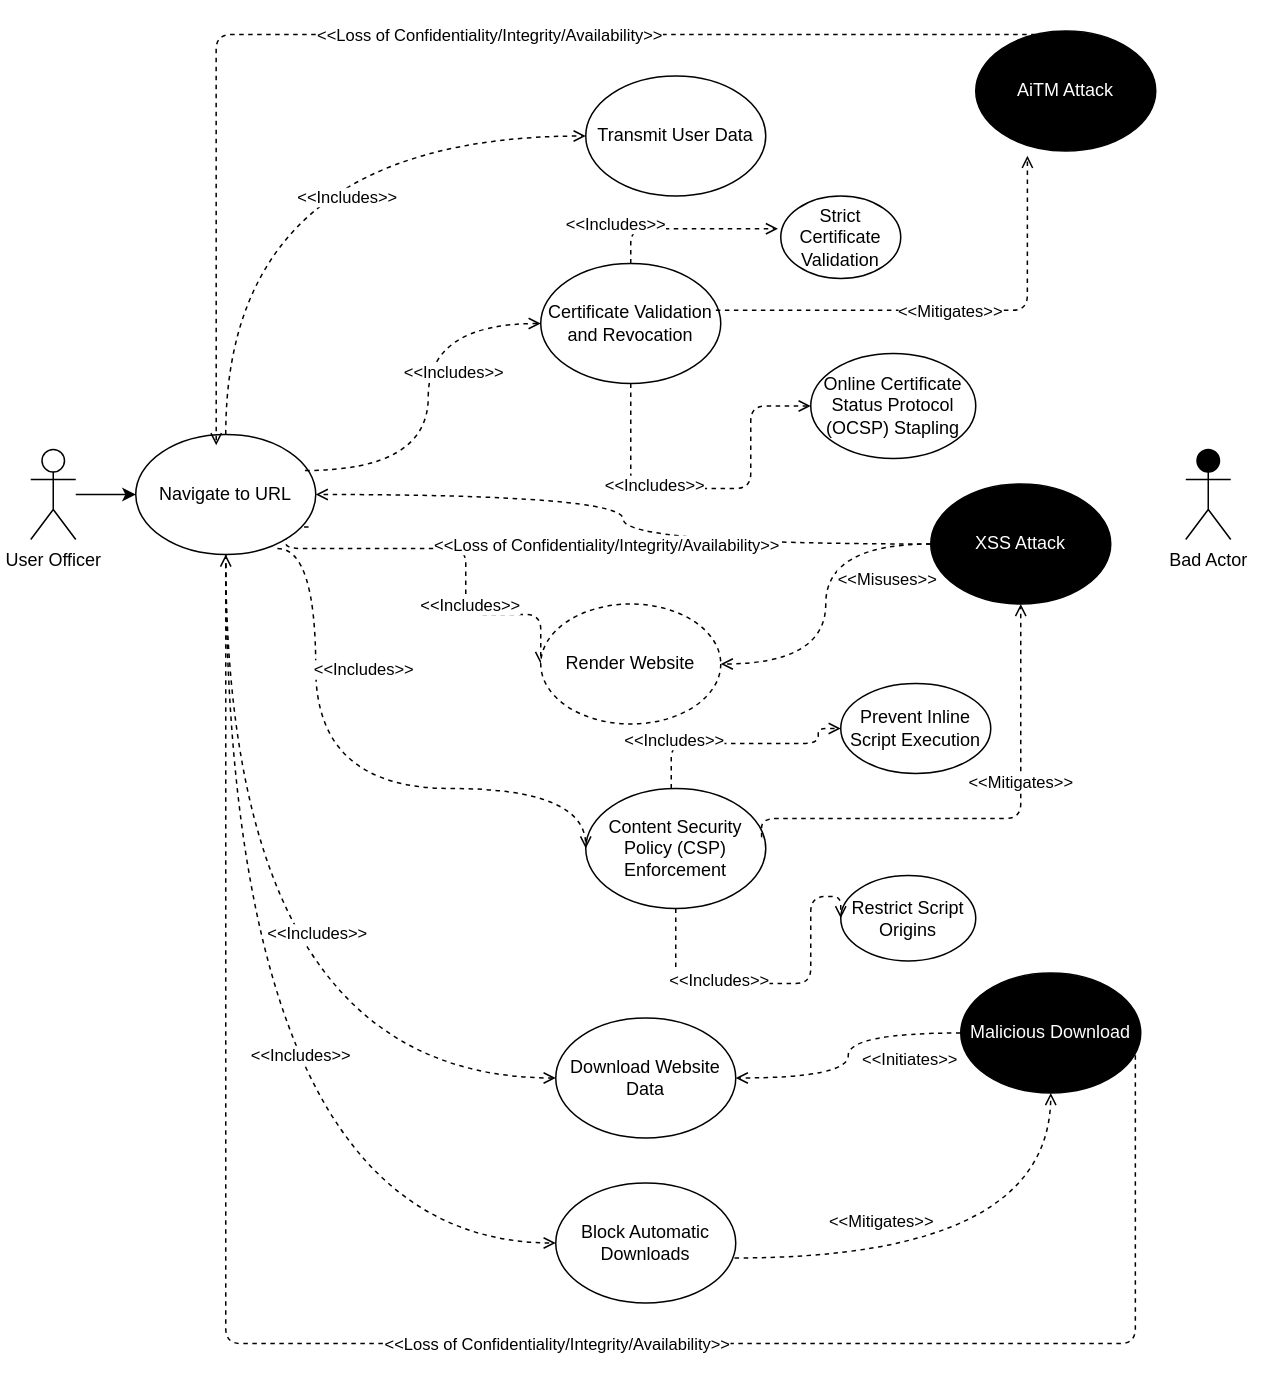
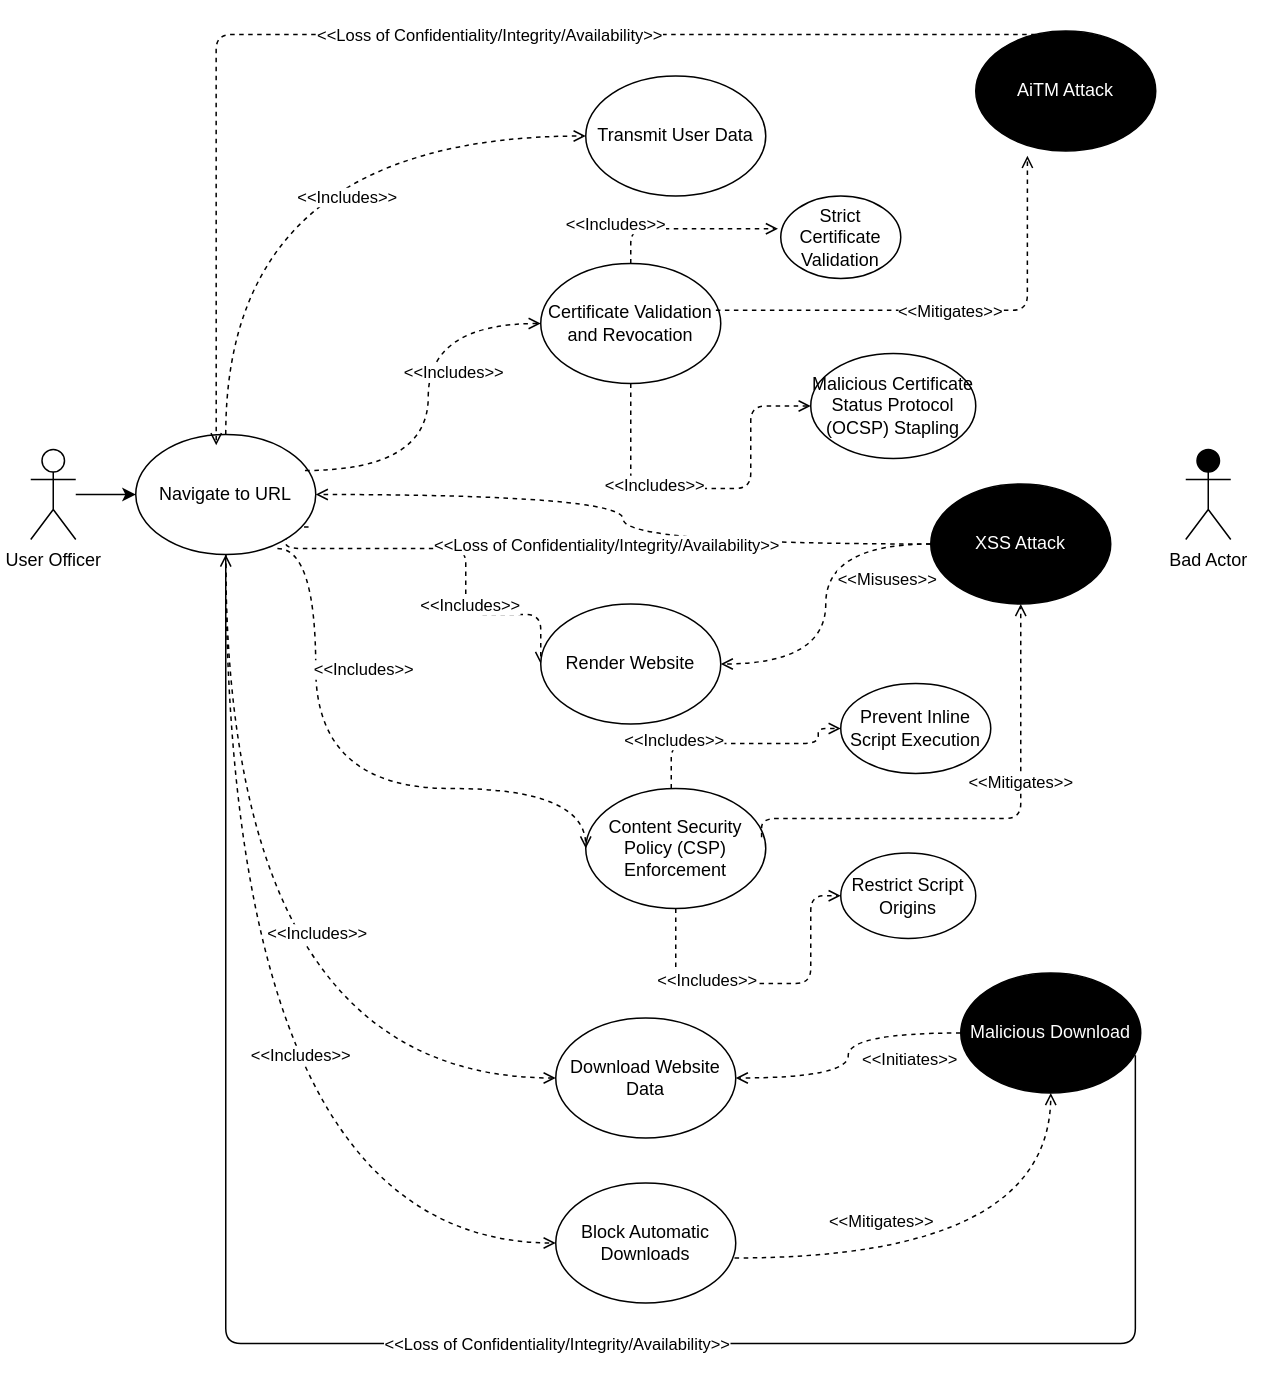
(893, 406) -> (893, 406)
(631, 664) -> (631, 664)
(908, 918) -> (908, 896)
(226, 1064) -> (226, 1064)
